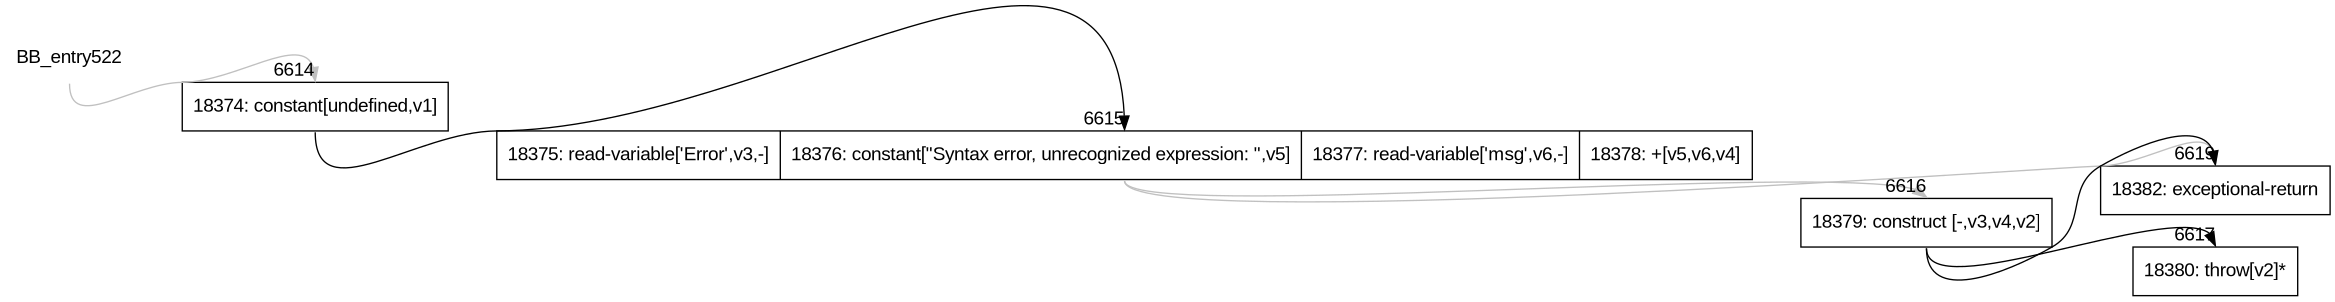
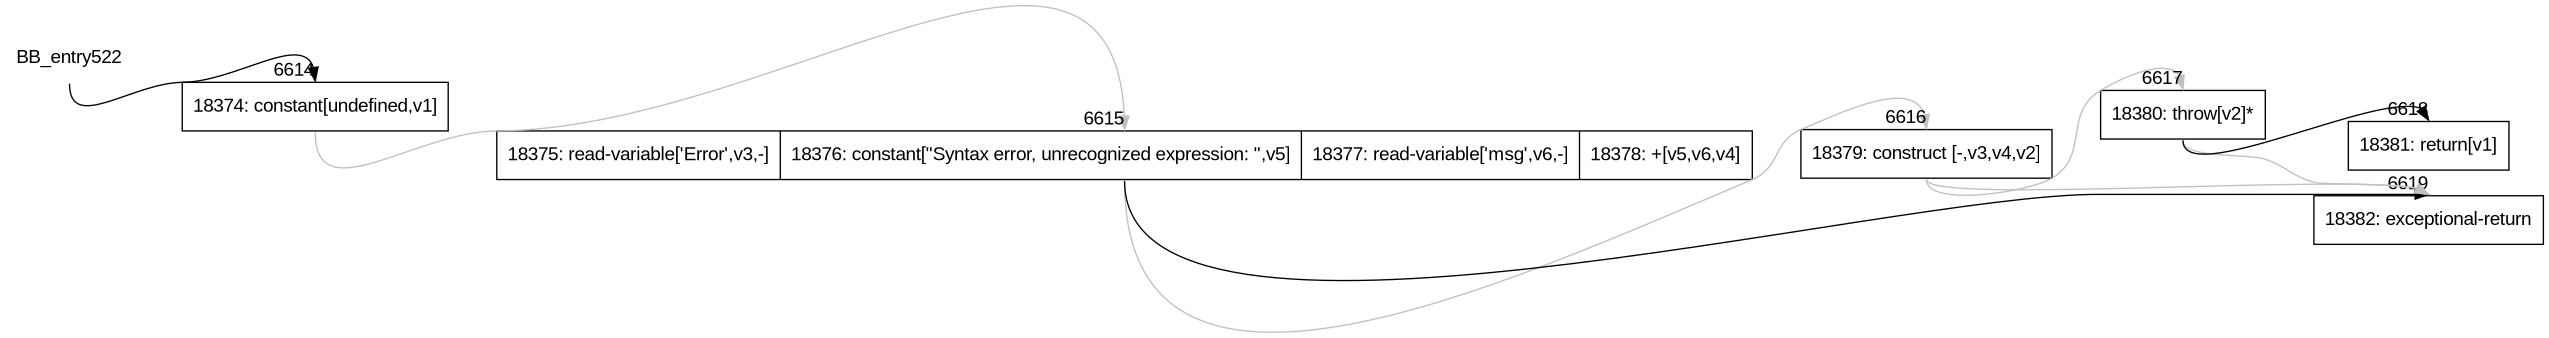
(742, 81) -> (742, 81)
(187, 82) -> (187, 82)
none -> (2429, 146)
none -> (2296, 175)
(1890, 179) -> (1748, 239)
(2073, 220) -> (2208, 186)
(2064, 249) -> (2070, 158)
